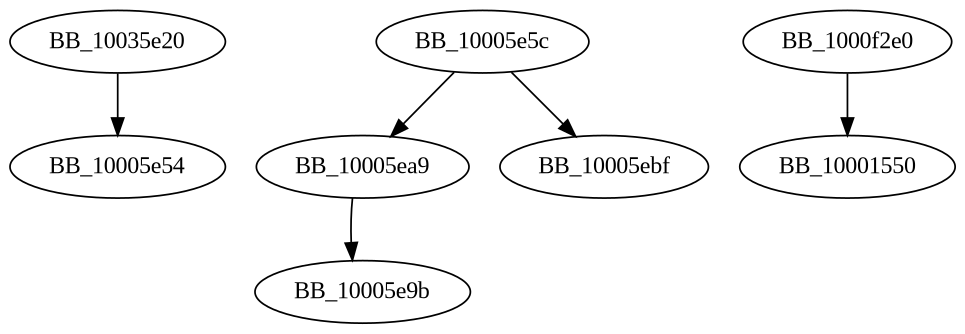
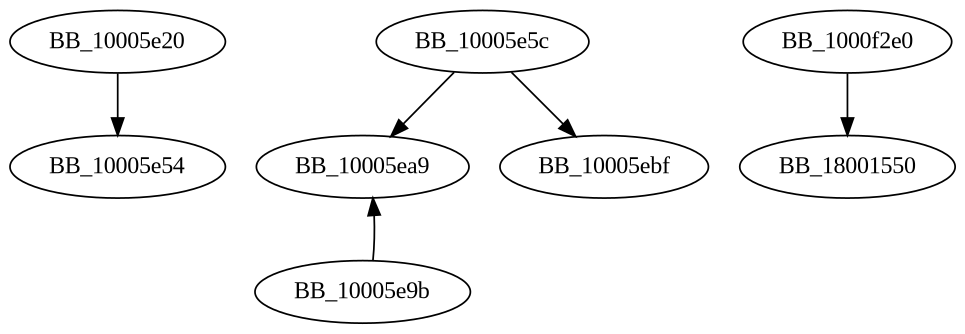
(118, 42) -> (118, 42)
(847, 167) -> (847, 167)
(351, 220) -> (374, 238)
